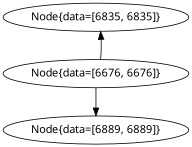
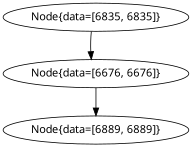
(101, 49) -> (91, 42)
